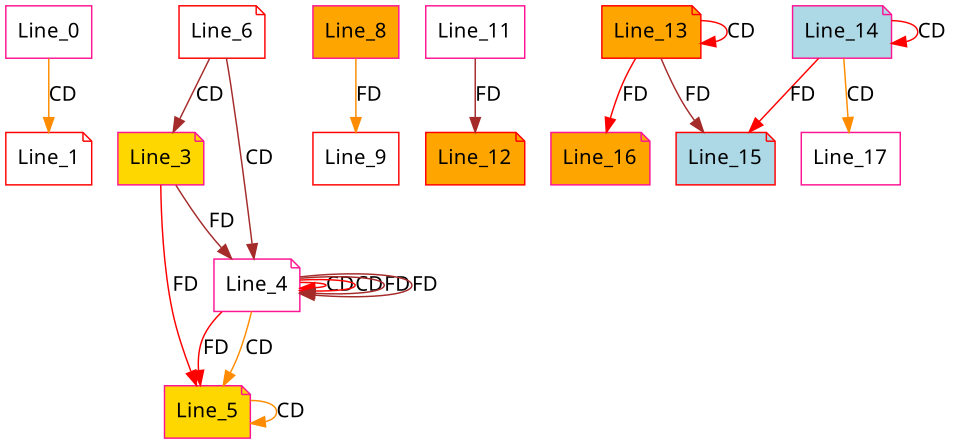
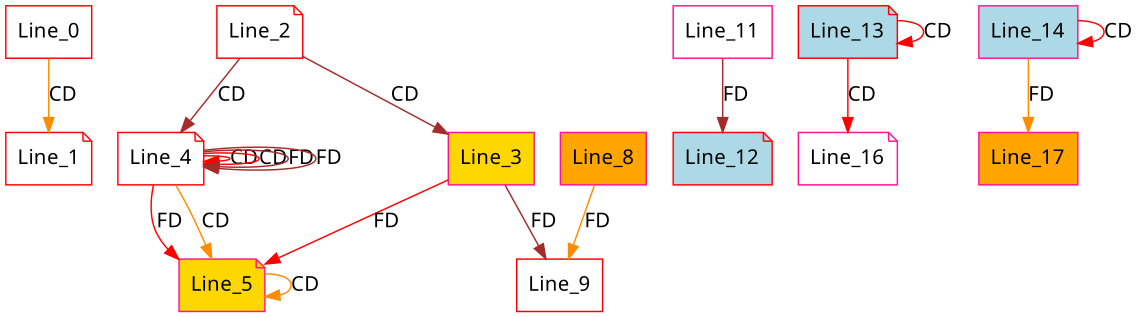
(49, 32) -> (49, 32)
(222, 32) -> (260, 32)
(651, 32) -> (848, 32)
(842, 32) -> (1028, 32)
(636, 95) -> (862, 95)
(861, 95) -> (1042, 95)
(161, 159) -> (491, 159)
(475, 159) -> (723, 159)
(600, 159) -> (848, 159)
(726, 159) -> none
(851, 159) -> (1028, 159)
(197, 217) -> (522, 216)
(257, 285) -> (161, 159)
